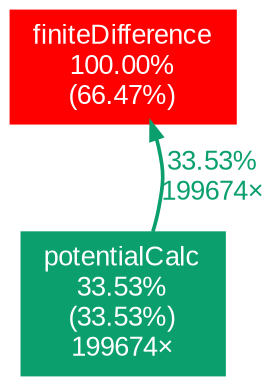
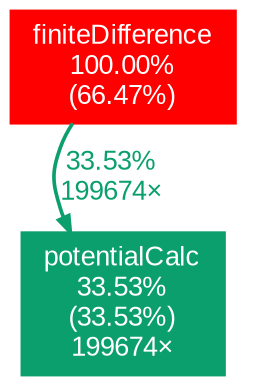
(162, 185) -> (55, 169)
